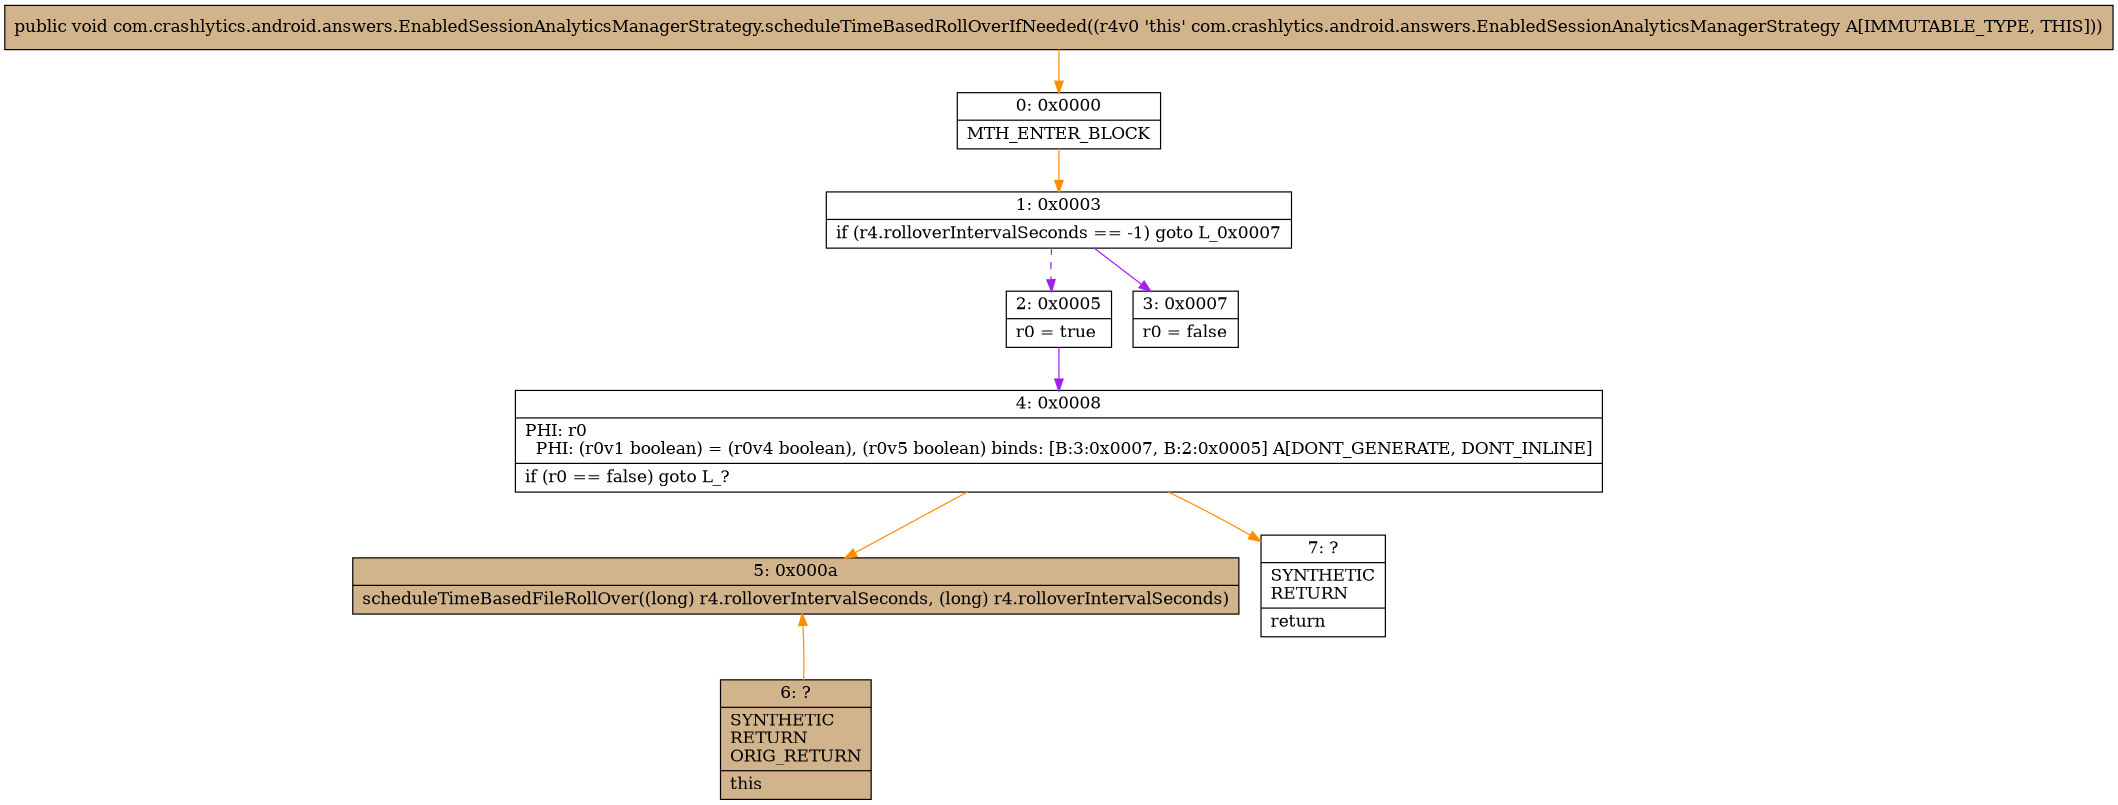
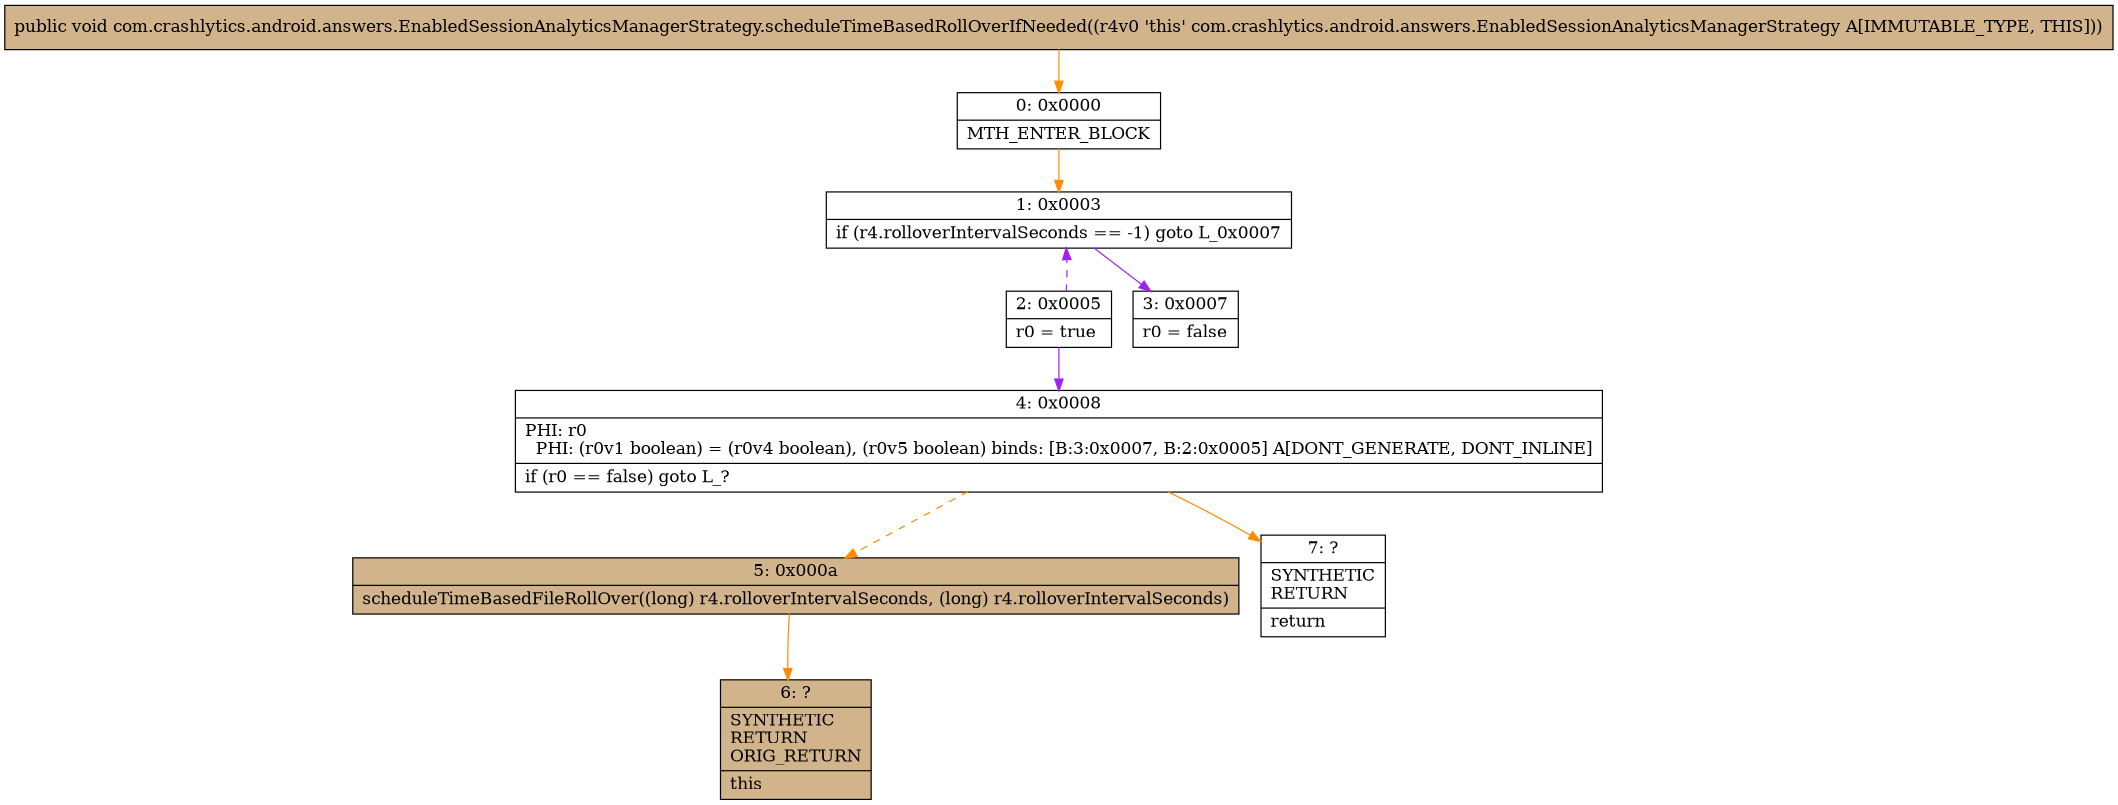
(1051, 264) -> (1067, 276)
(912, 522) -> (912, 522)
(804, 653) -> (788, 641)
